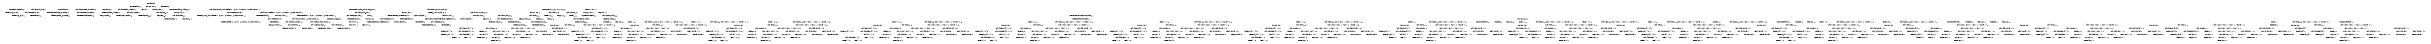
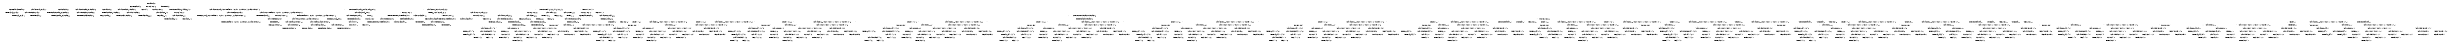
(1404, 38) -> none
